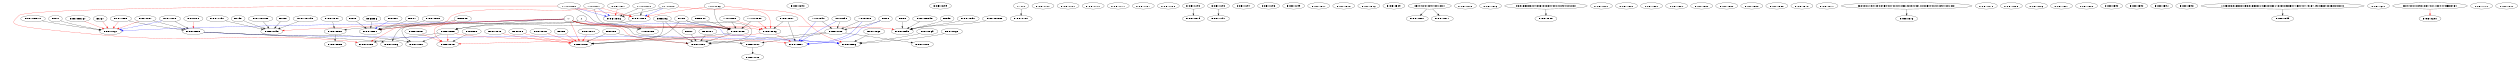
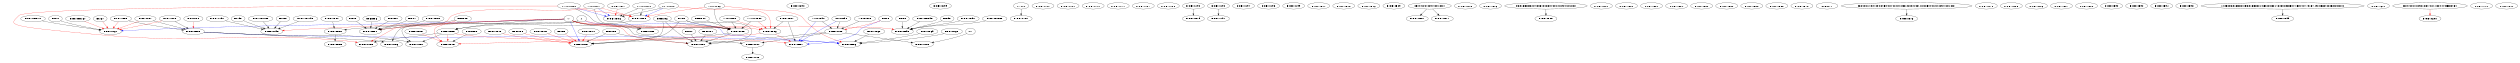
(1827, 6) -> (1827, 6)
(142, 25) -> (142, 25)
(383, 25) -> (383, 25)
(864, 25) -> (864, 25)
(574, 31) -> (574, 31)
(648, 31) -> (648, 31)
none -> (970, 31)
(838, 39) -> none
